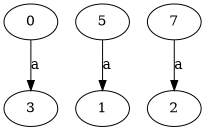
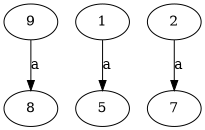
(31, 22) -> (31, 22)
(103, 60) -> (103, 60)
(174, 60) -> (174, 60)
(31, 109) -> (31, 109)
